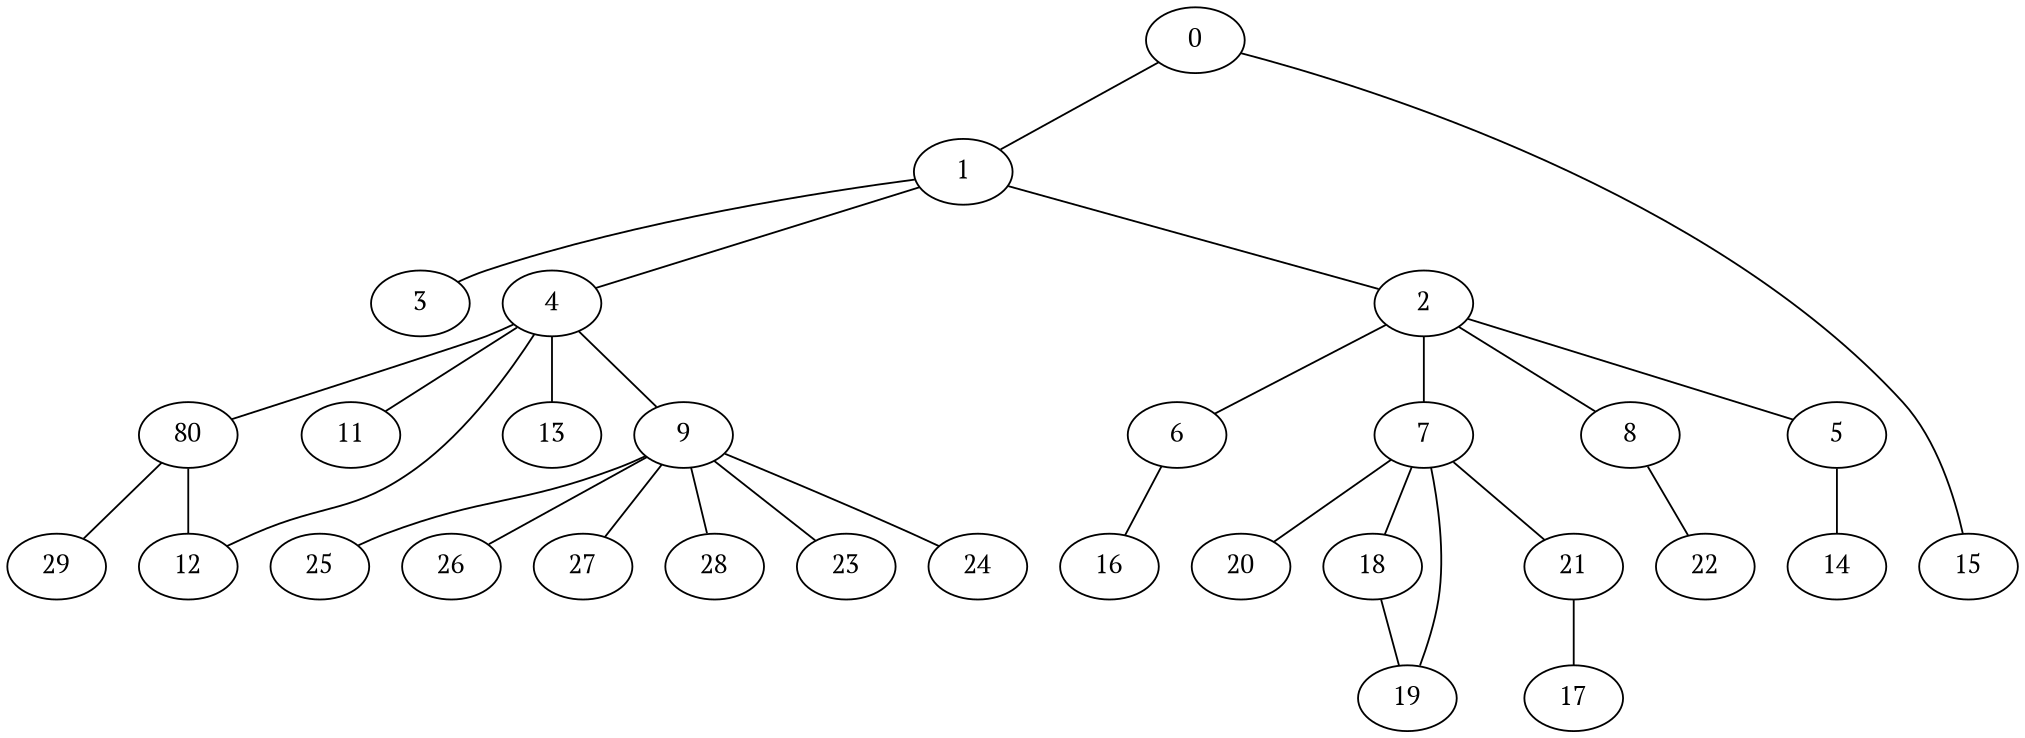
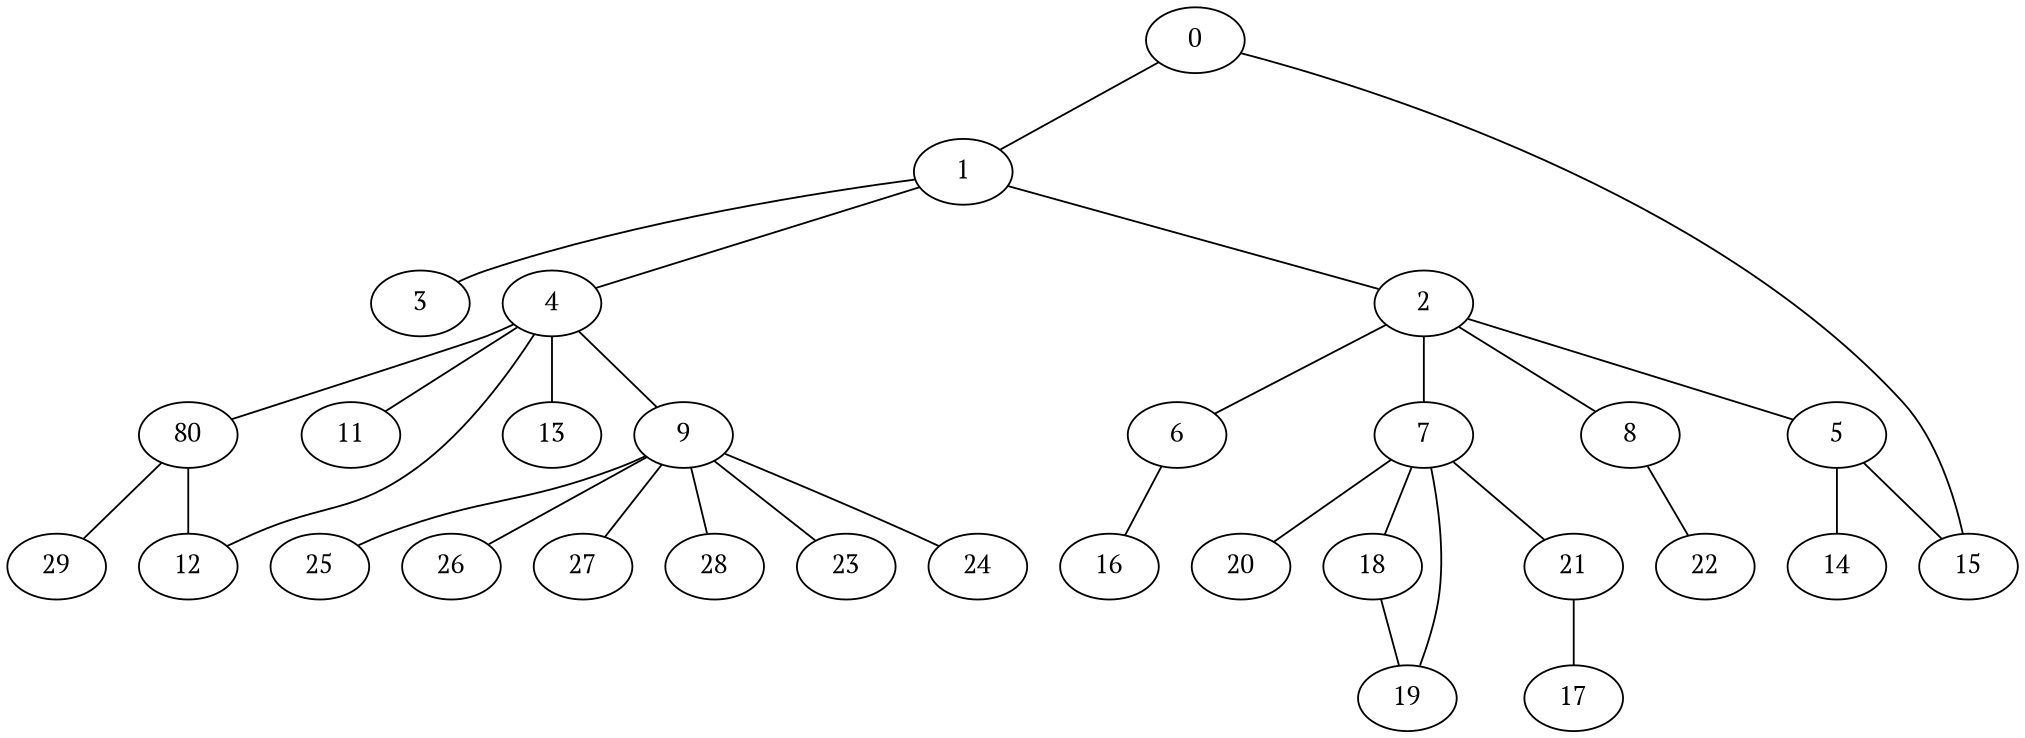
none -> (1903, 501)
